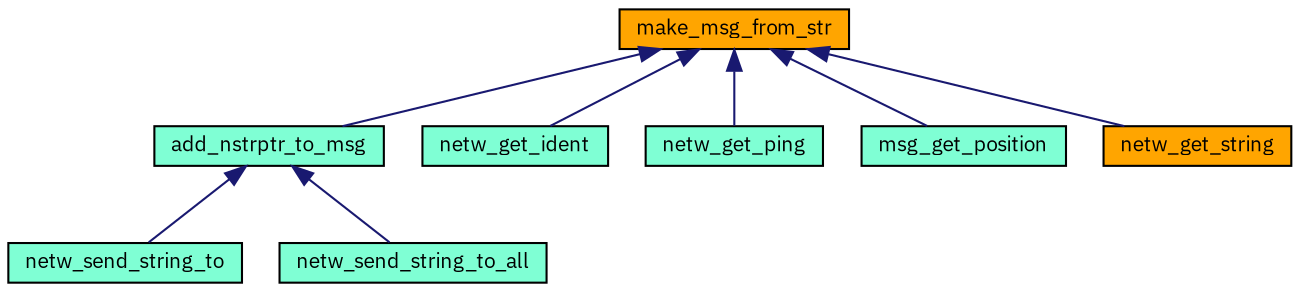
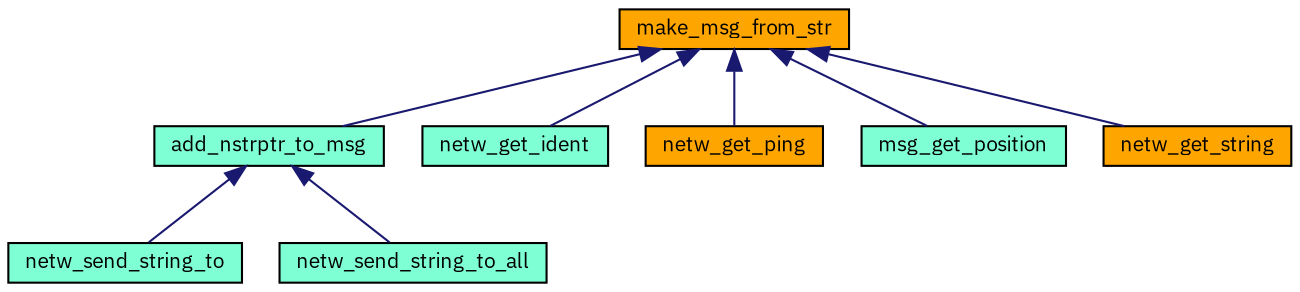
(734, 146) -> (734, 146)
